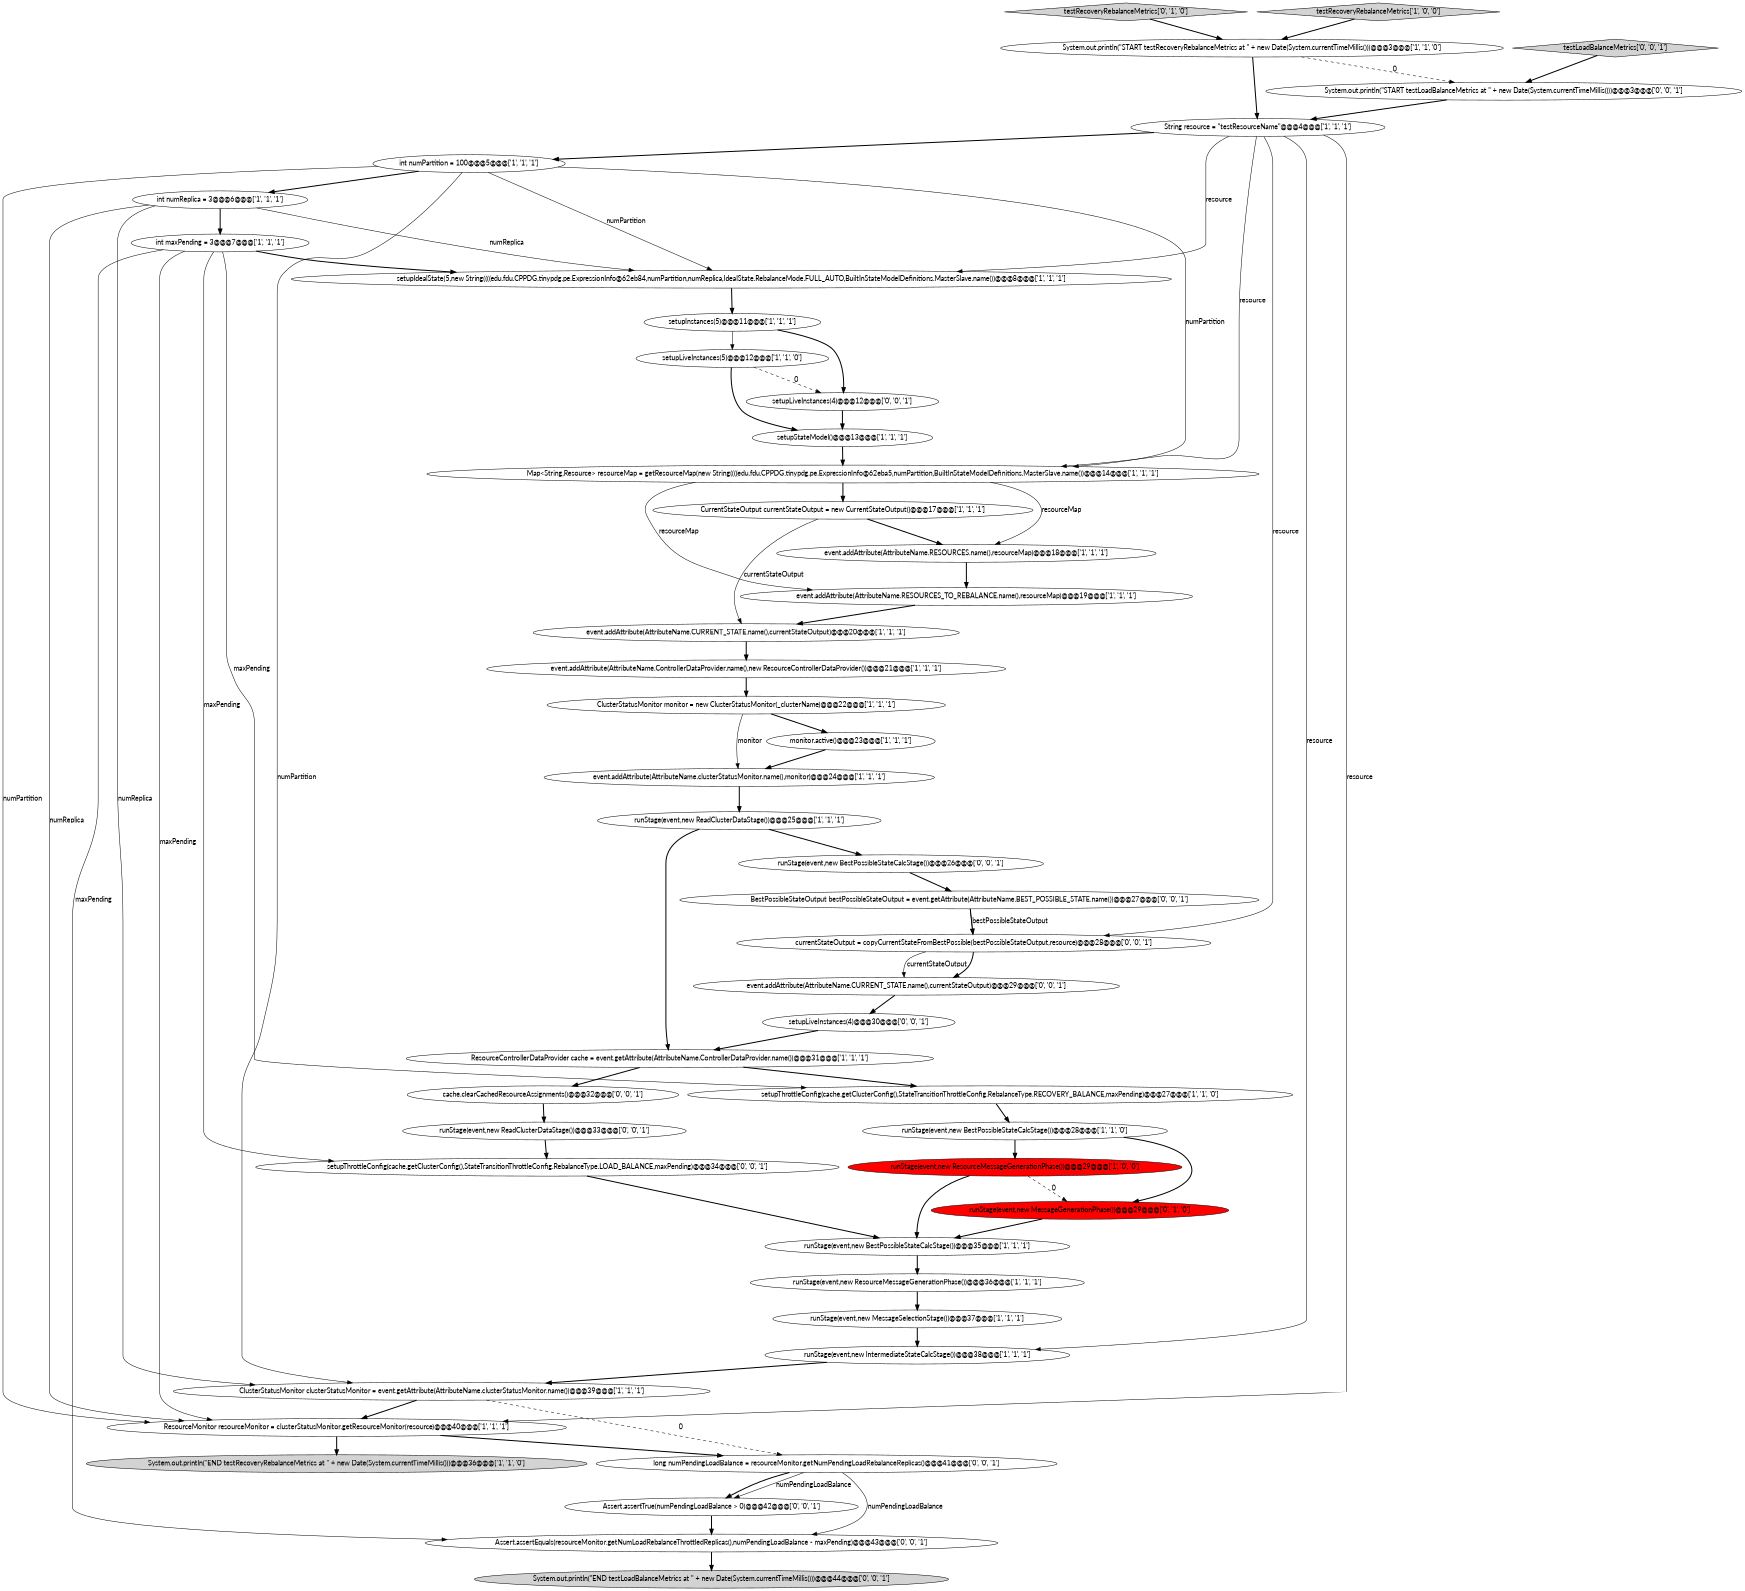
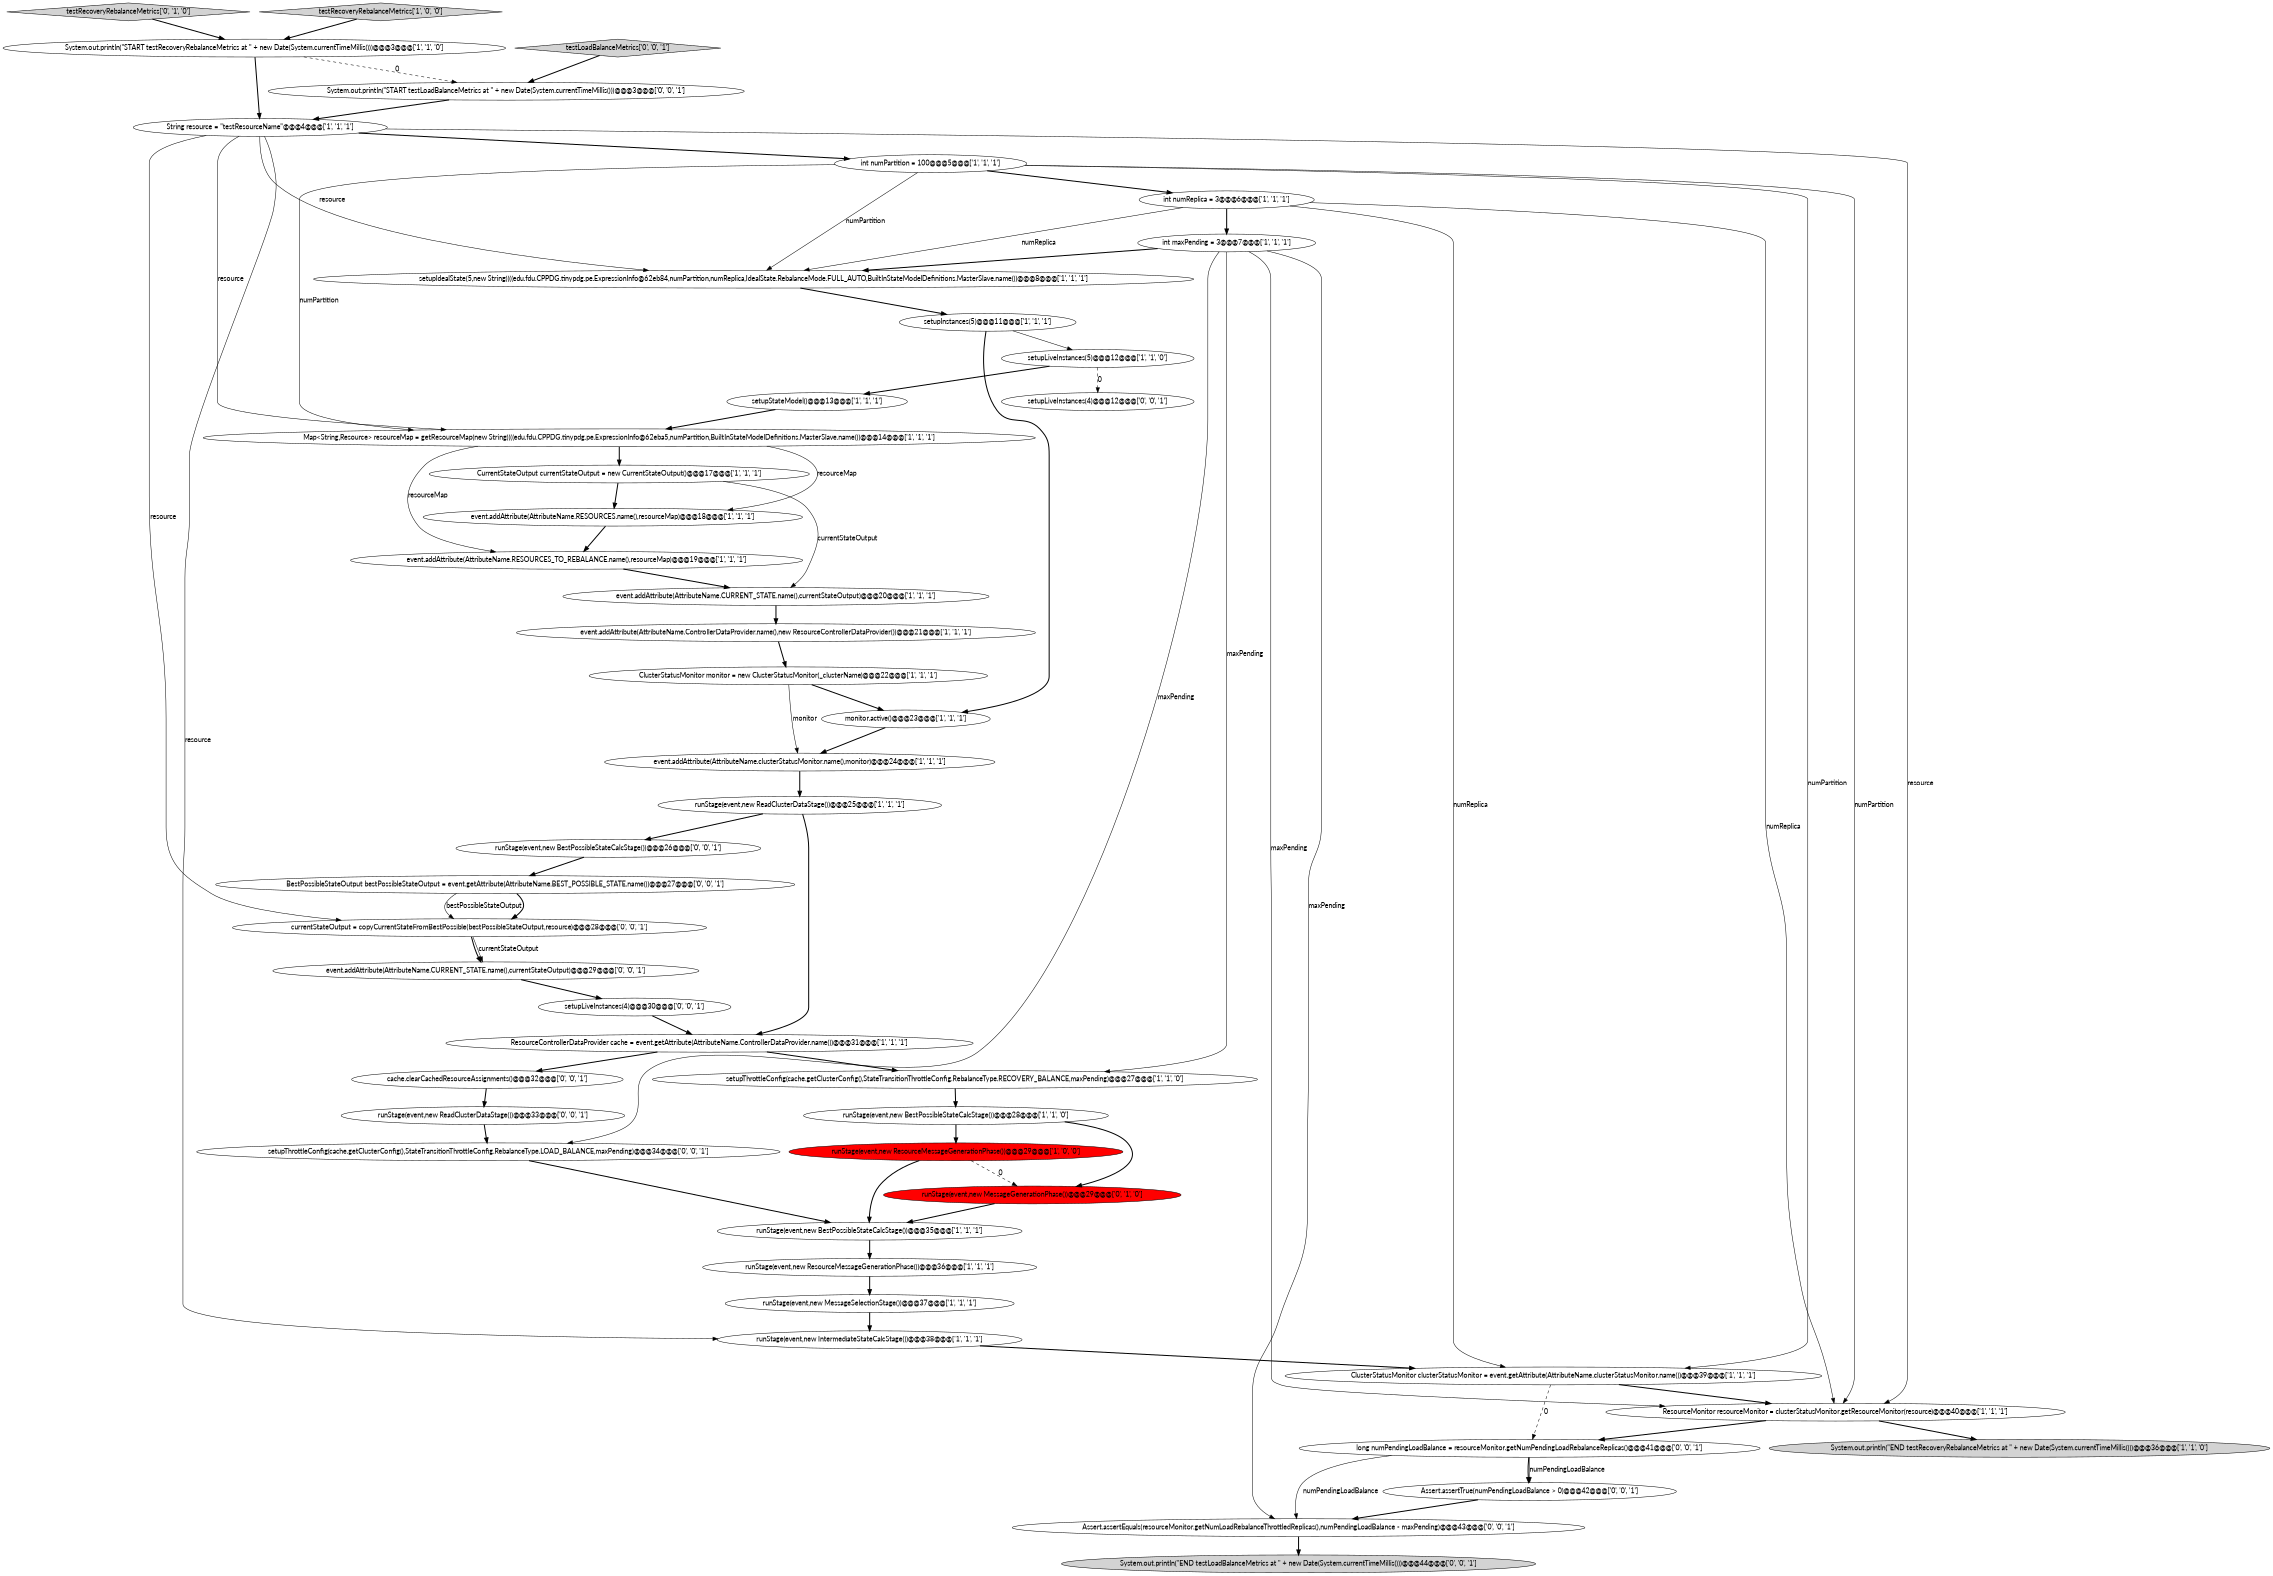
(825, 344) -> (1049, 533)
(842, 417) -> none
